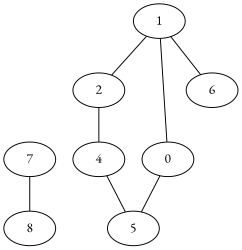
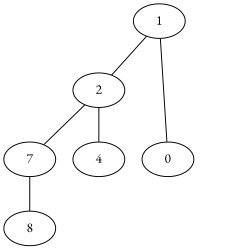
(212, 90) -> none
none -> (64, 125)
(133, 228) -> none
